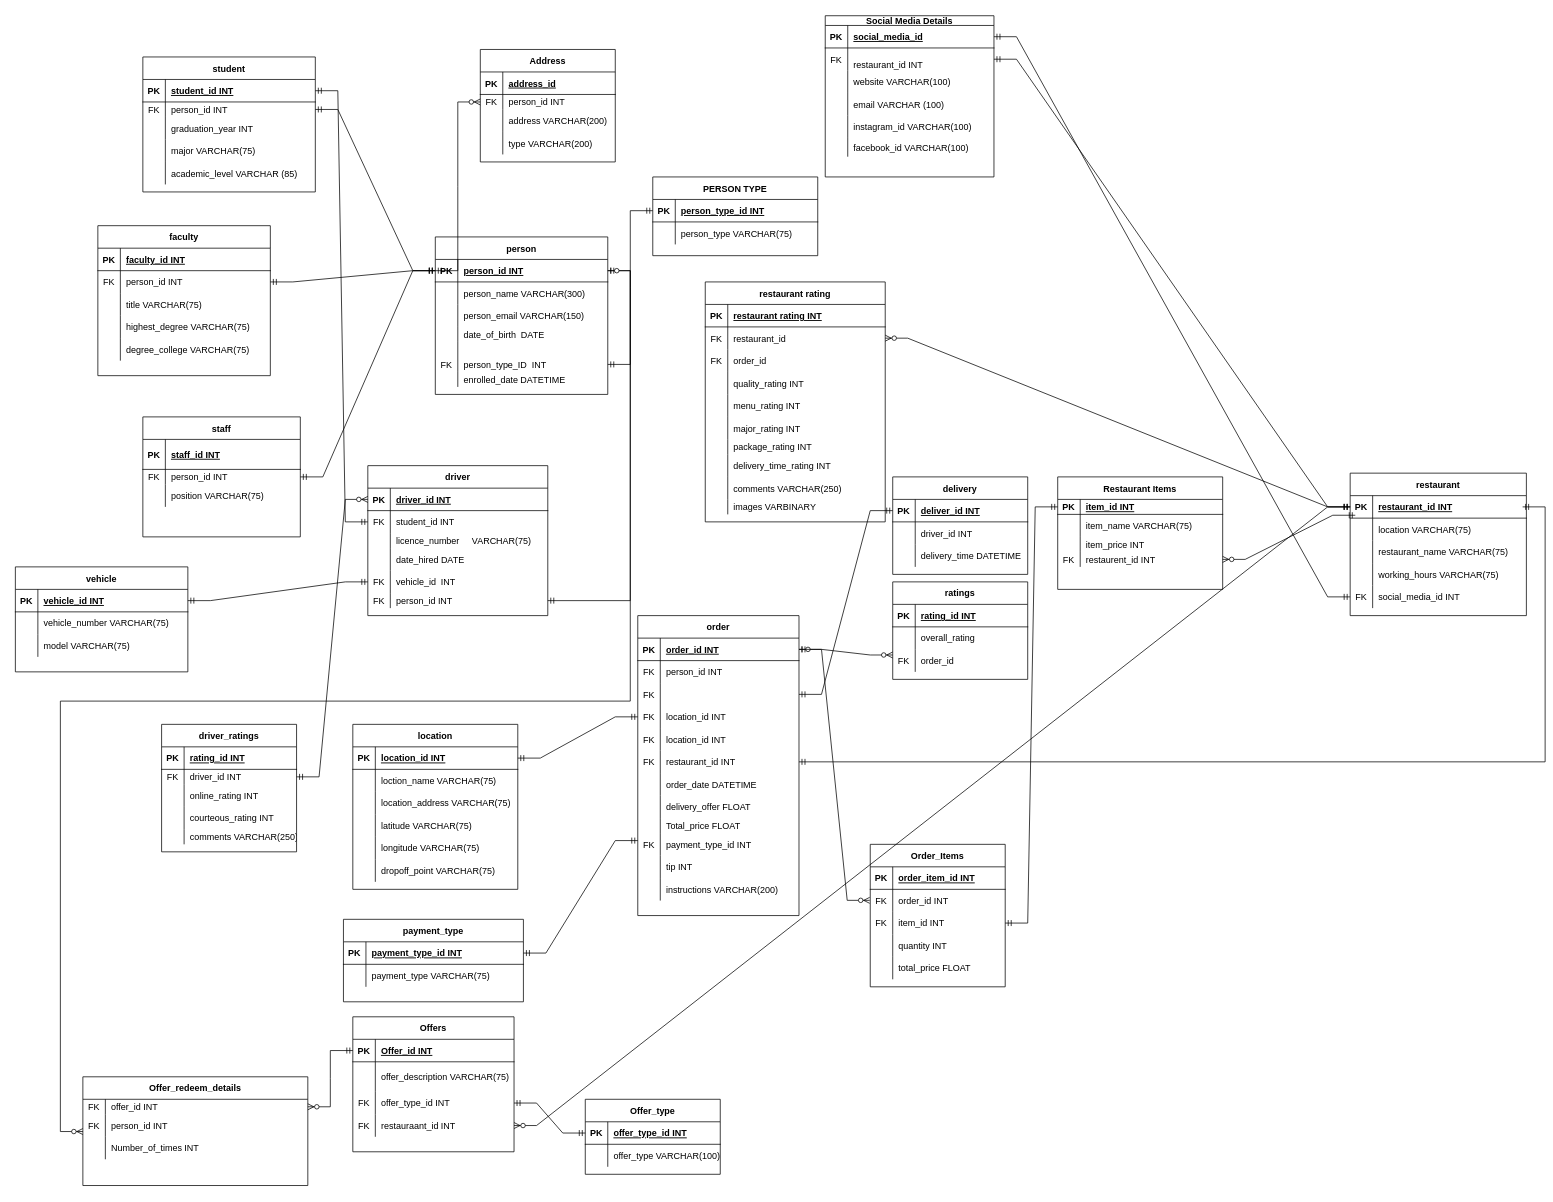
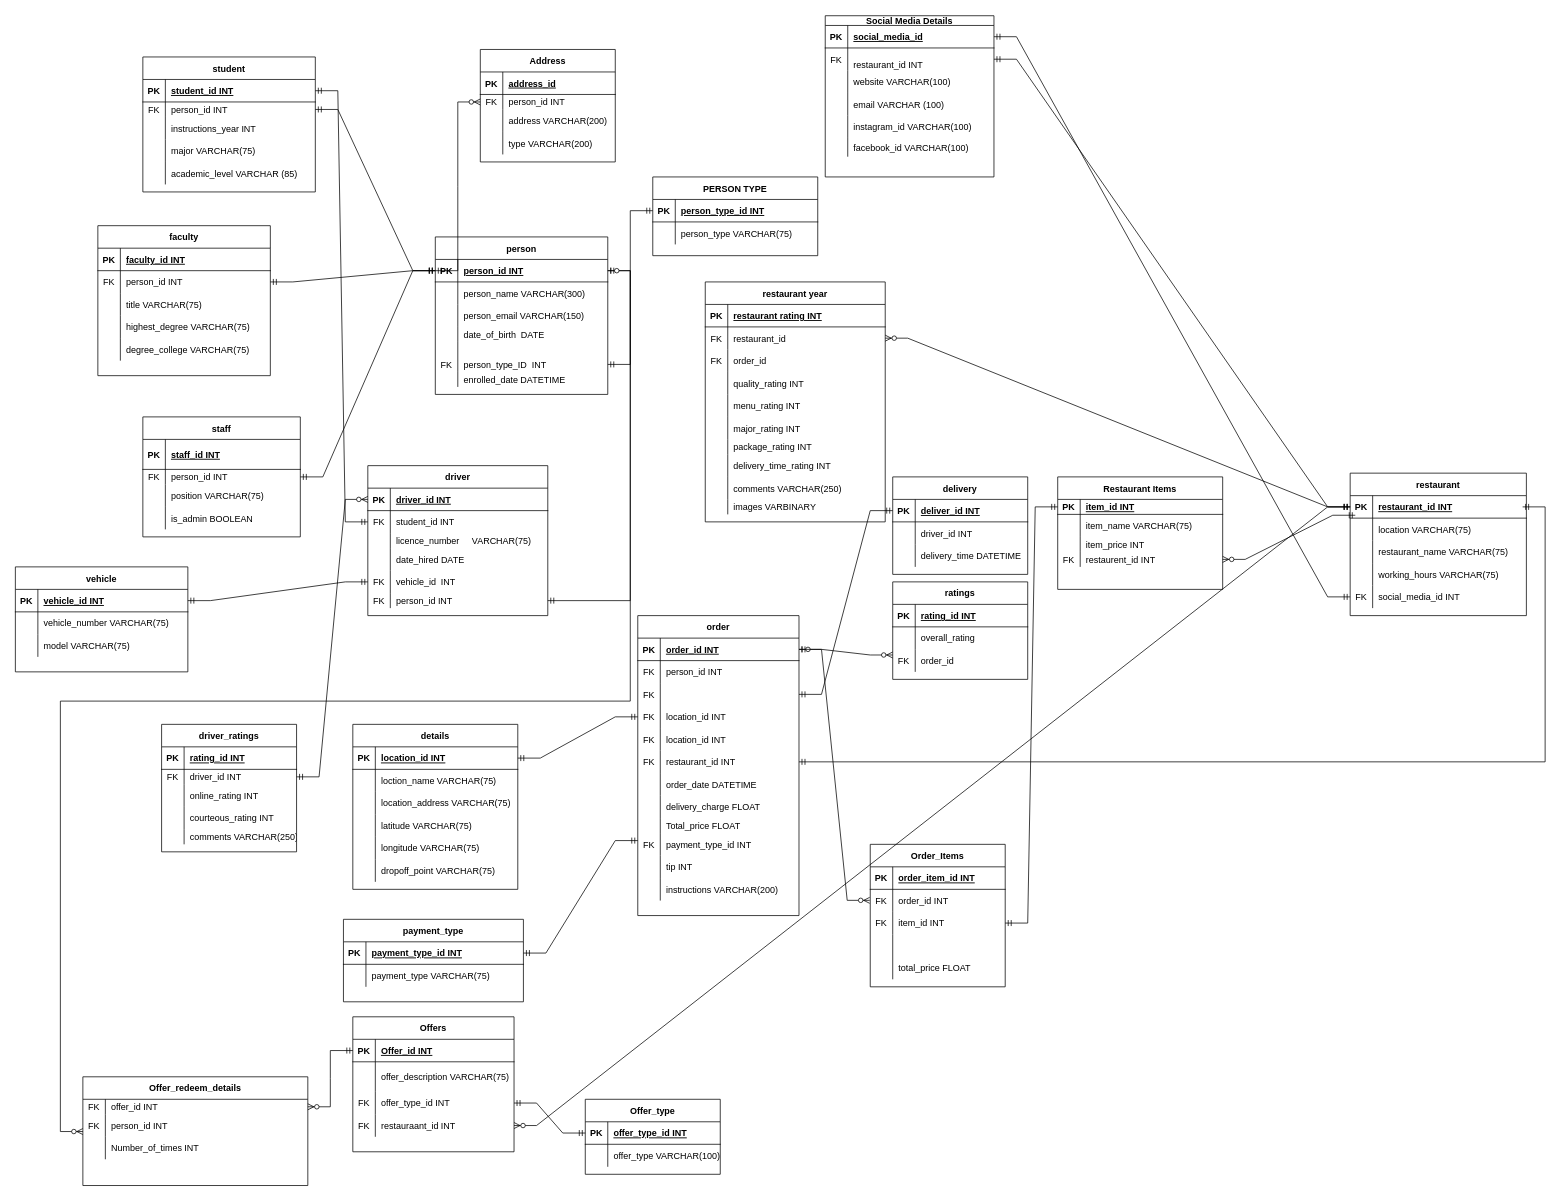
(217, 128) -> (220, 128)
(795, 293) -> (795, 293)
none -> (233, 518)
(435, 736) -> (435, 736)
(713, 807) -> (715, 807)
(949, 945) -> none
